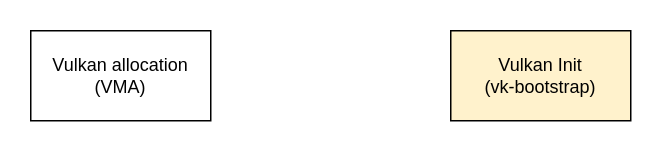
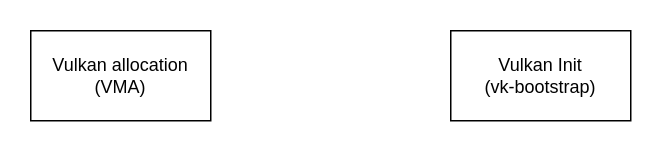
(541, 76) -> (541, 76)
